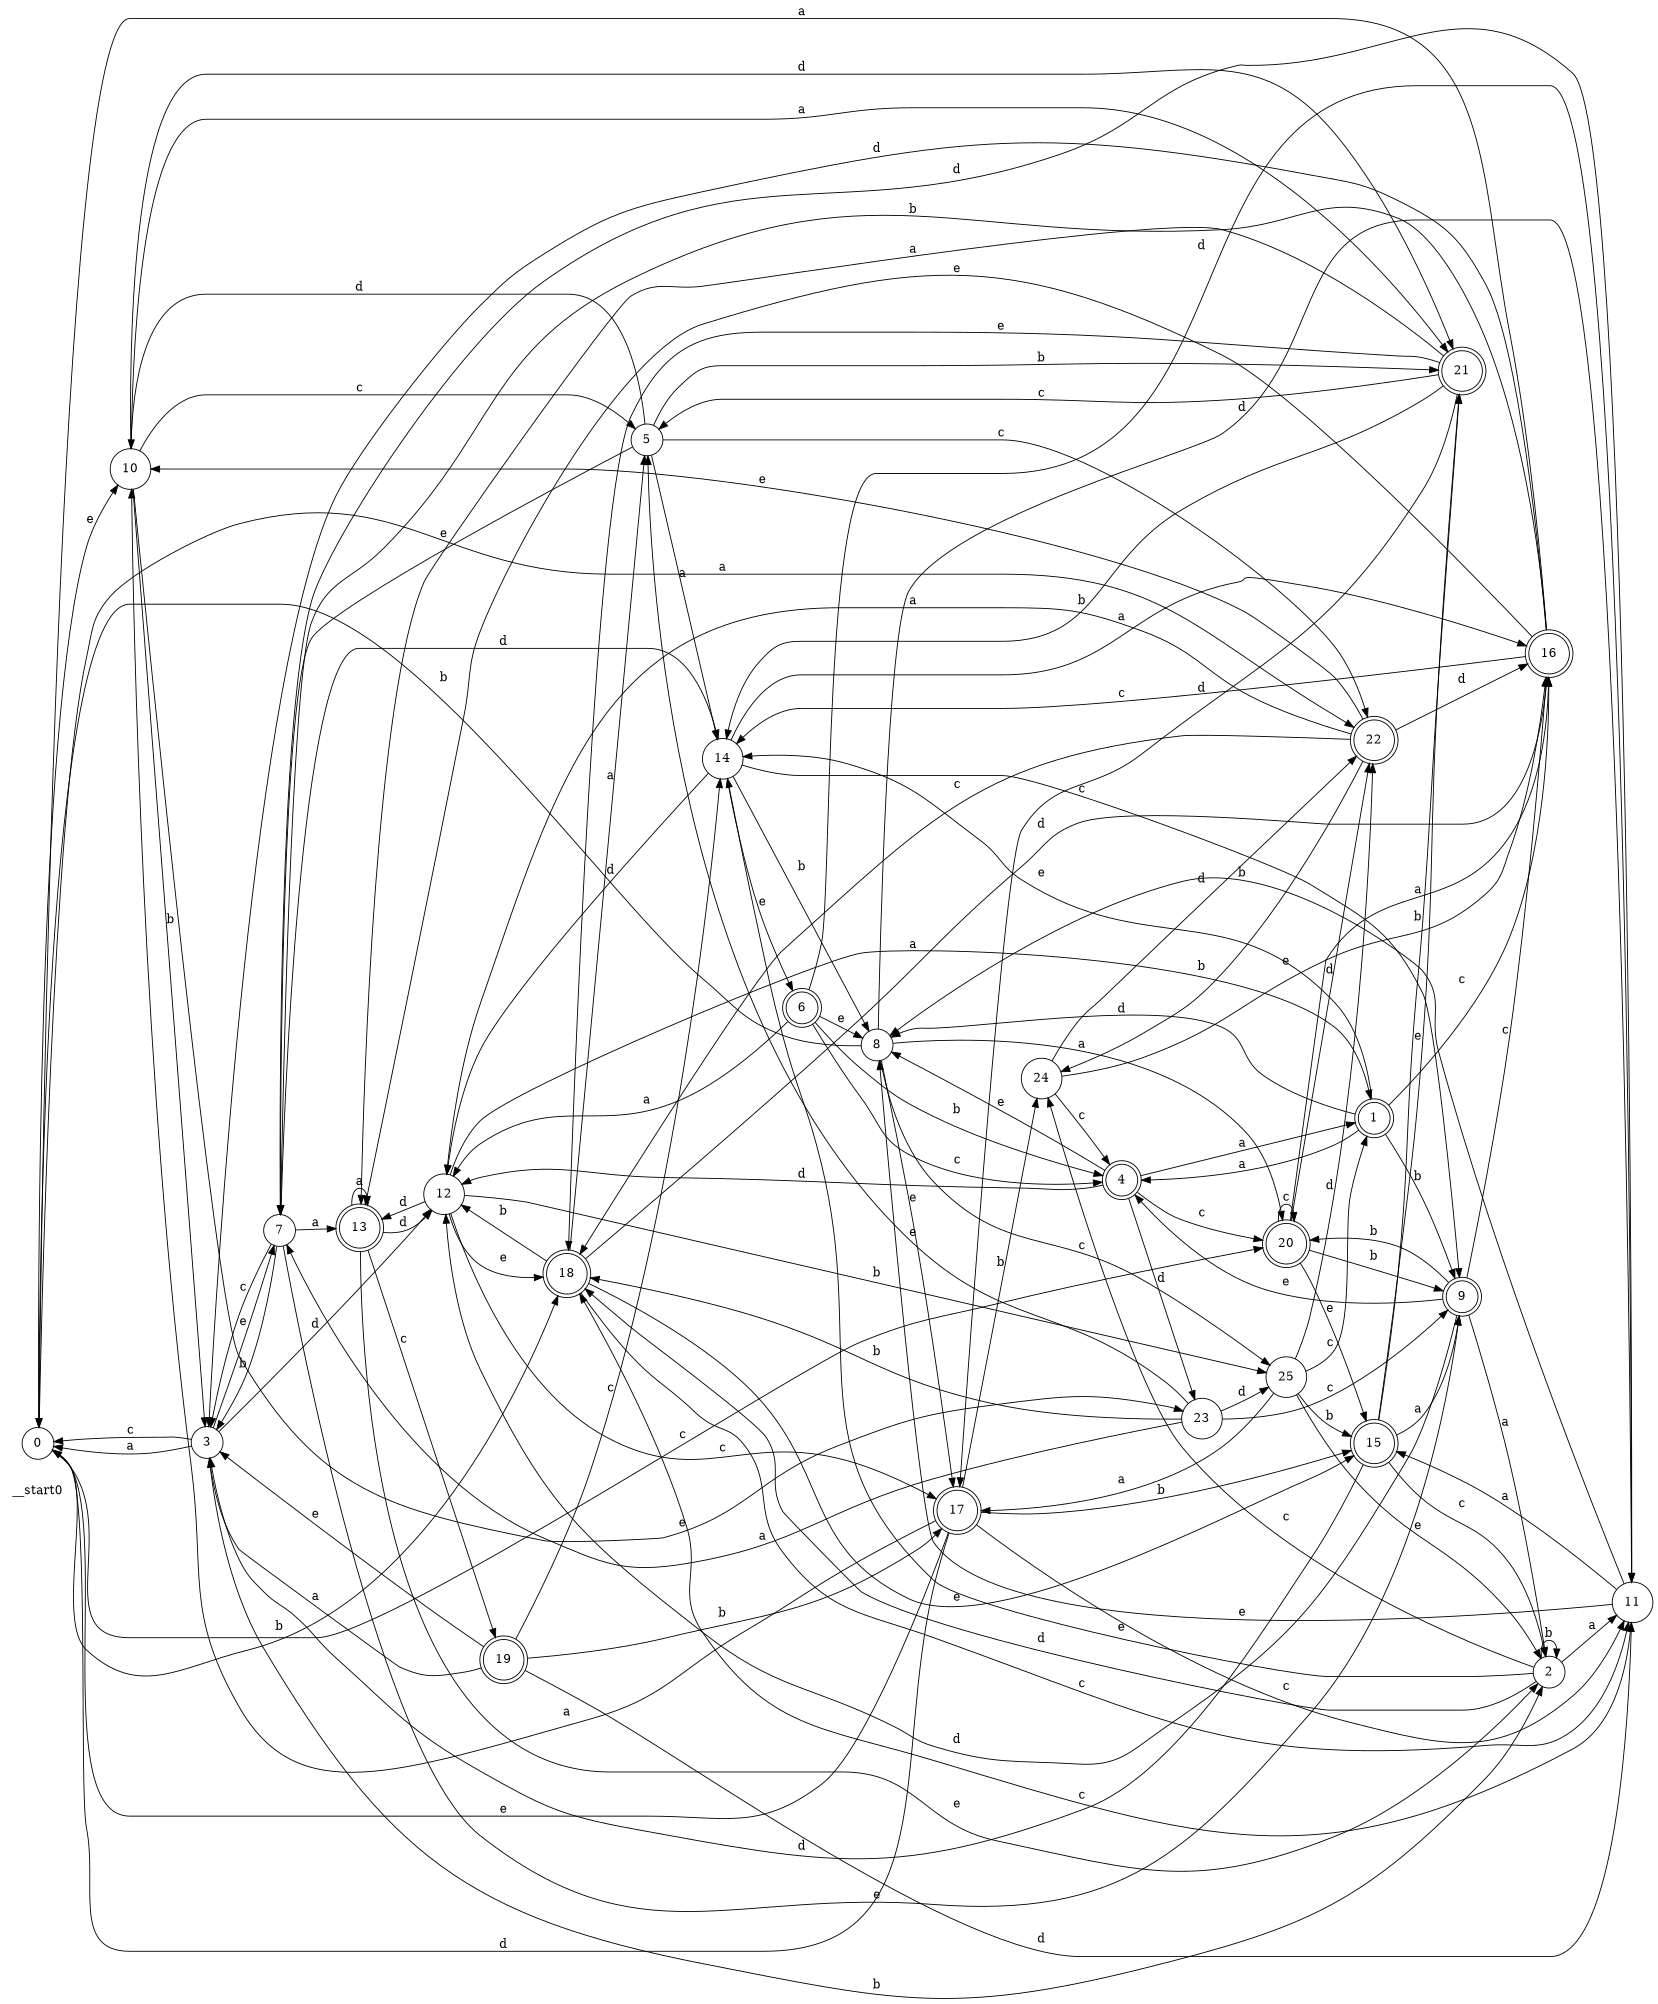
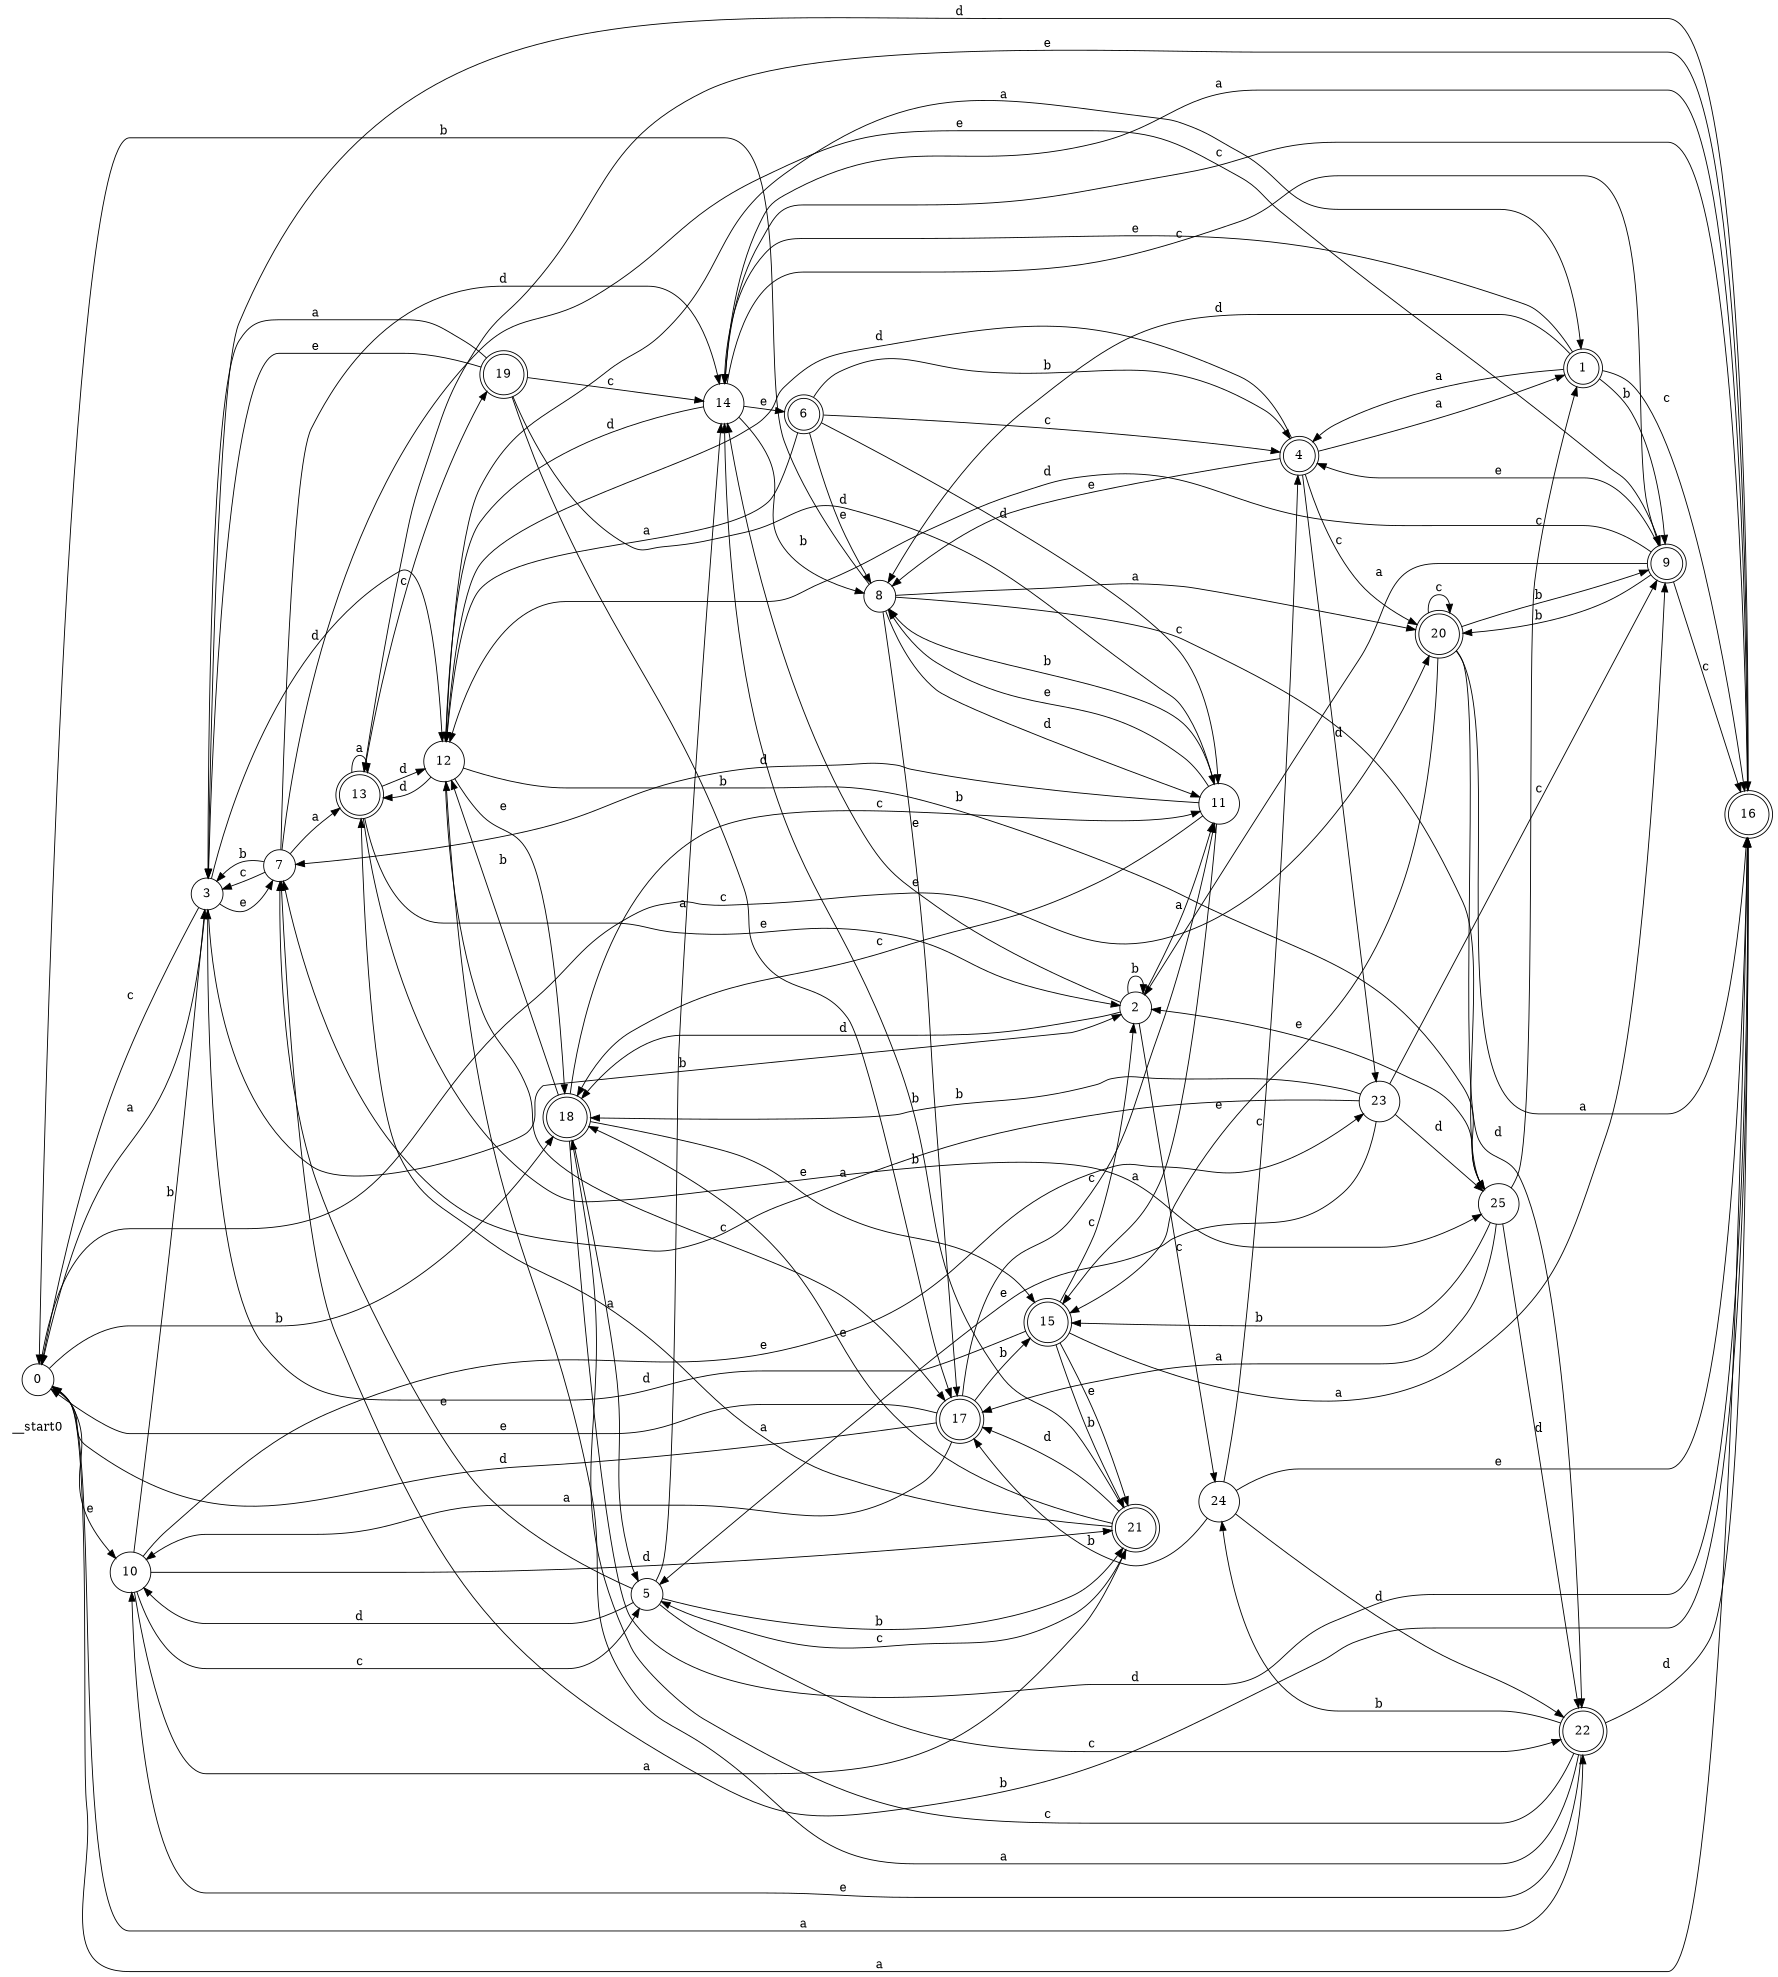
none -> (810, 1179)
(1001, 1288) -> (1084, 1546)
